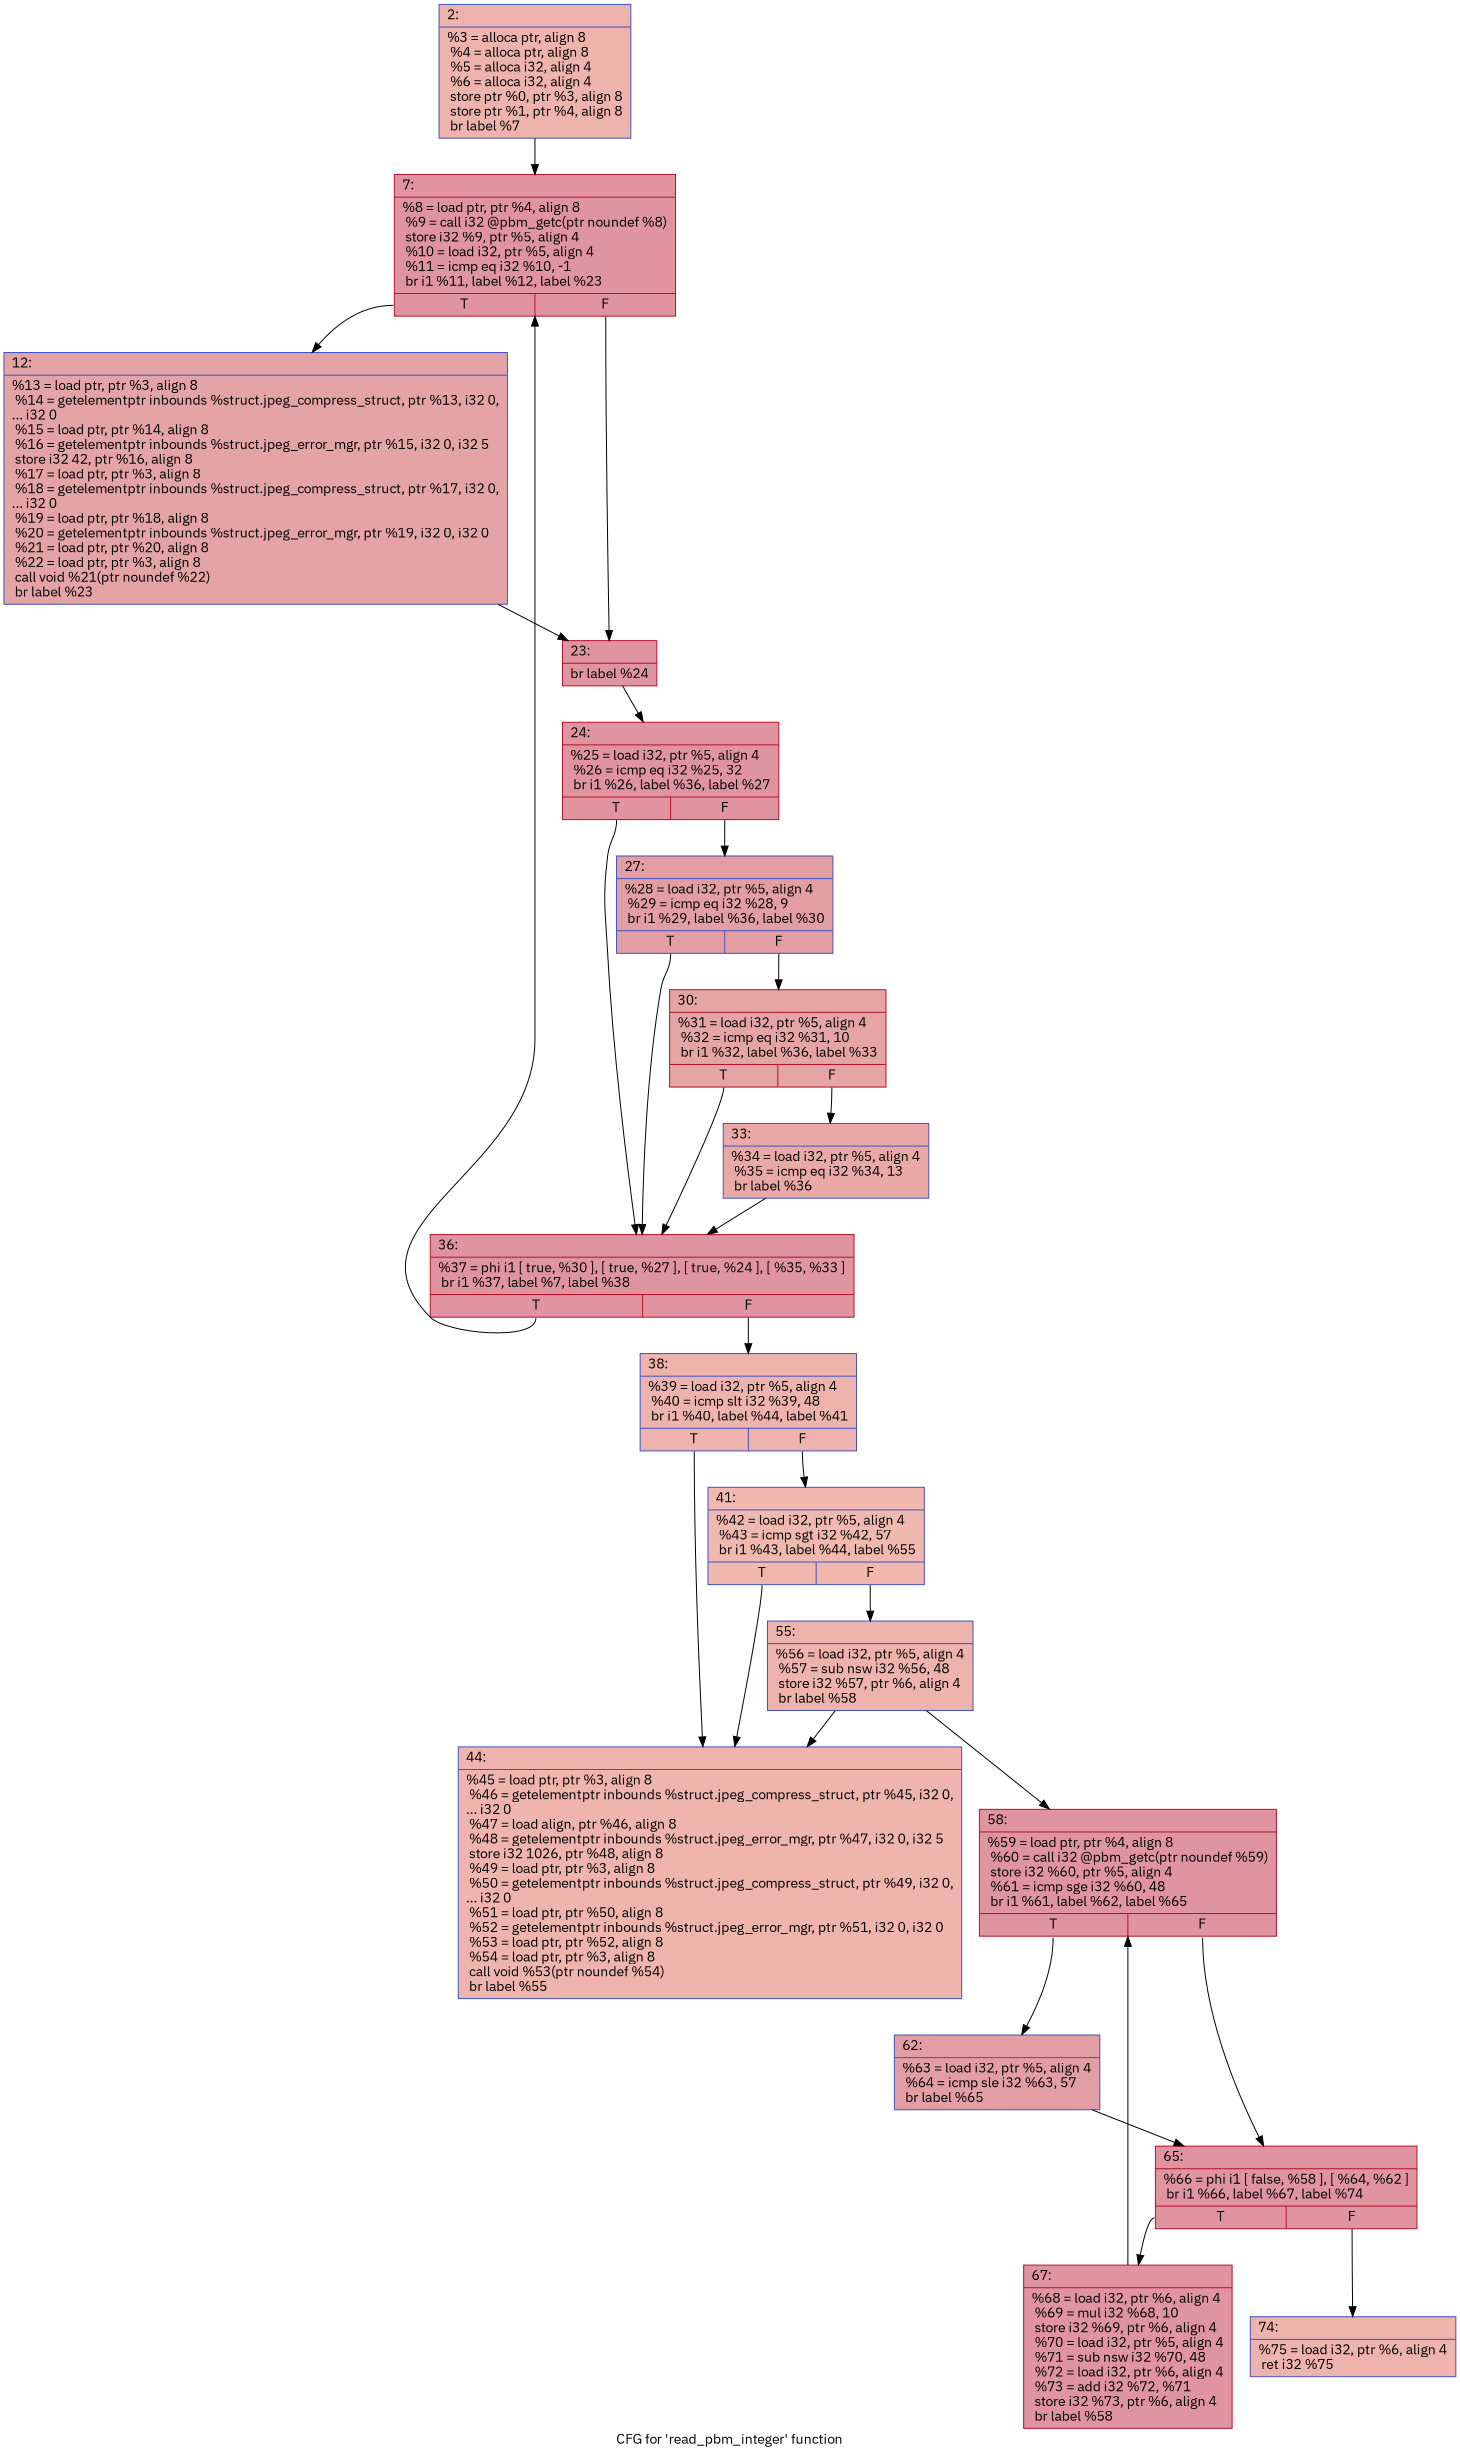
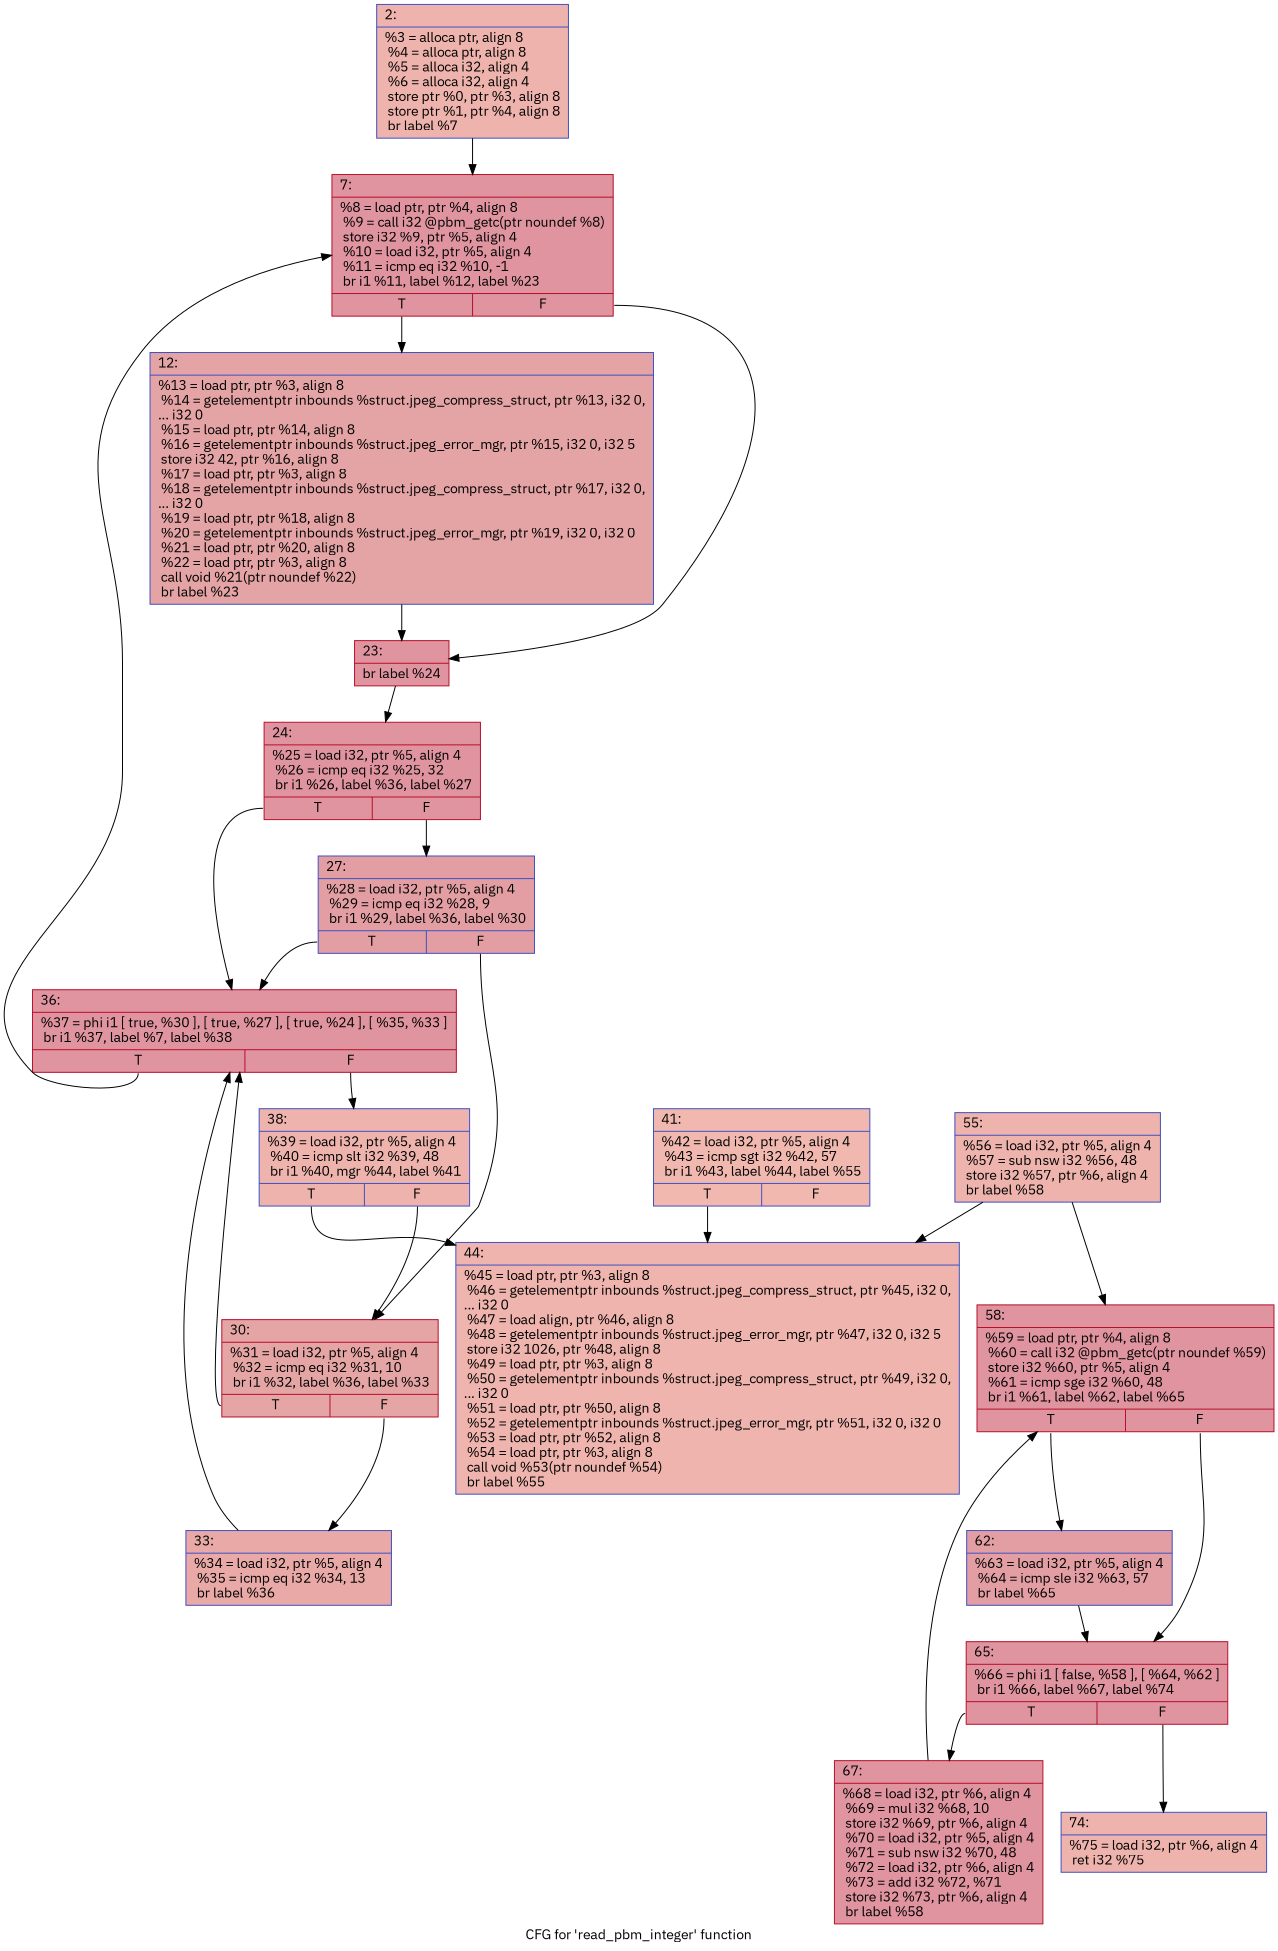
(748, 1416) -> (364, 1172)
(803, 1464) -> (406, 1262)
(870, 1598) -> none
